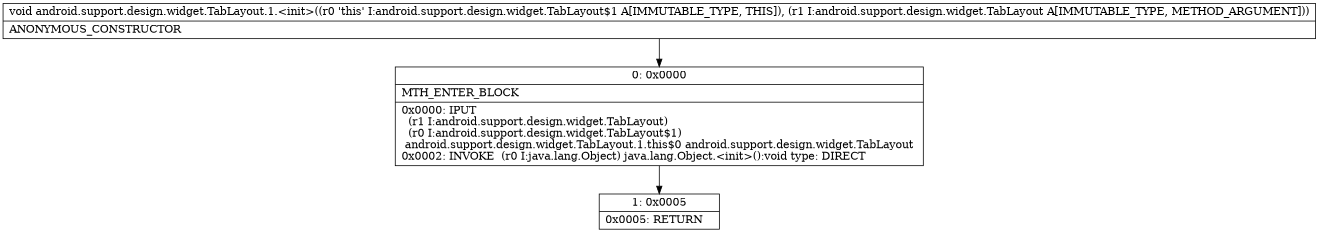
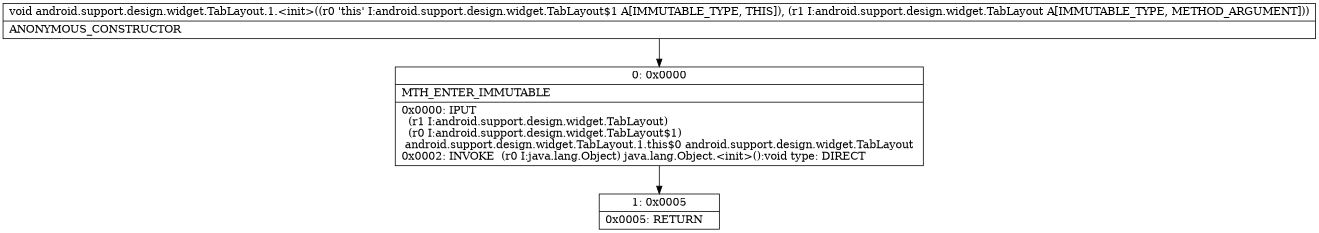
(460, 93) -> (476, 93)
